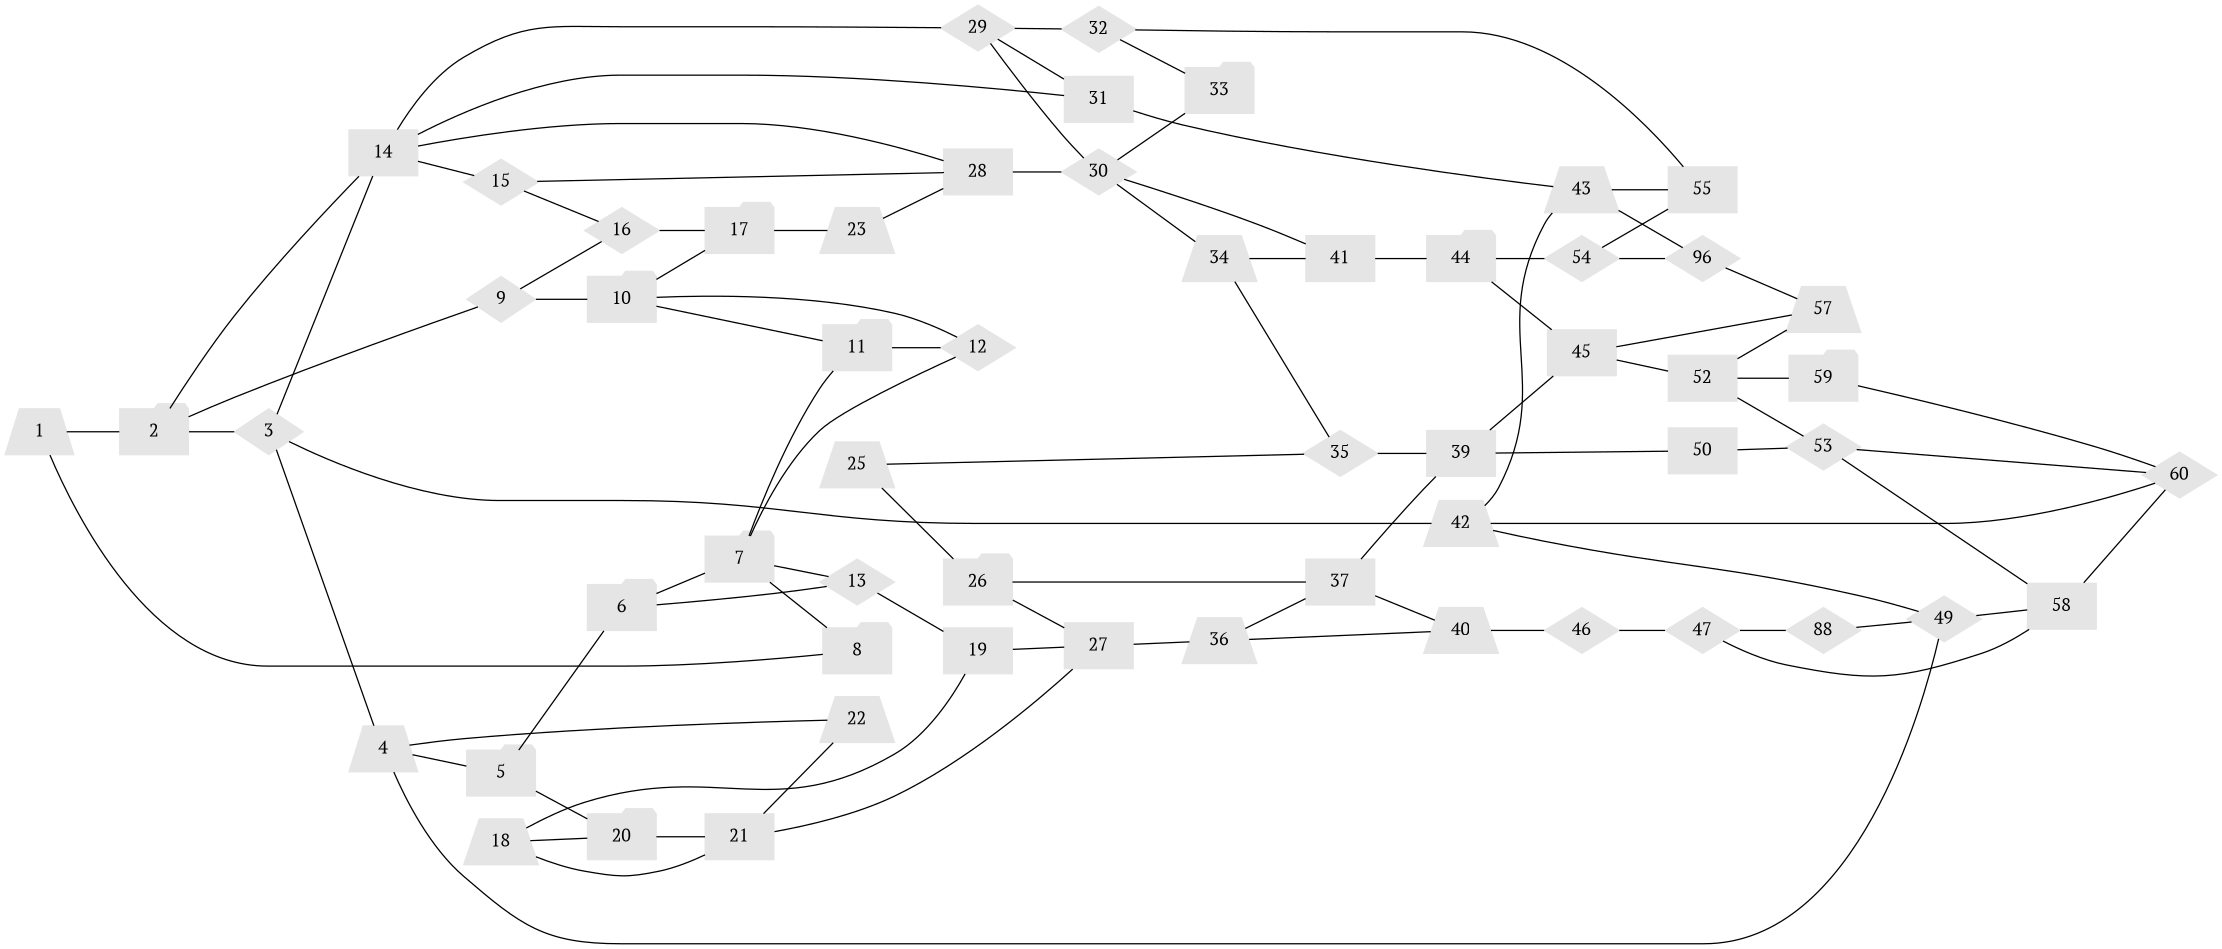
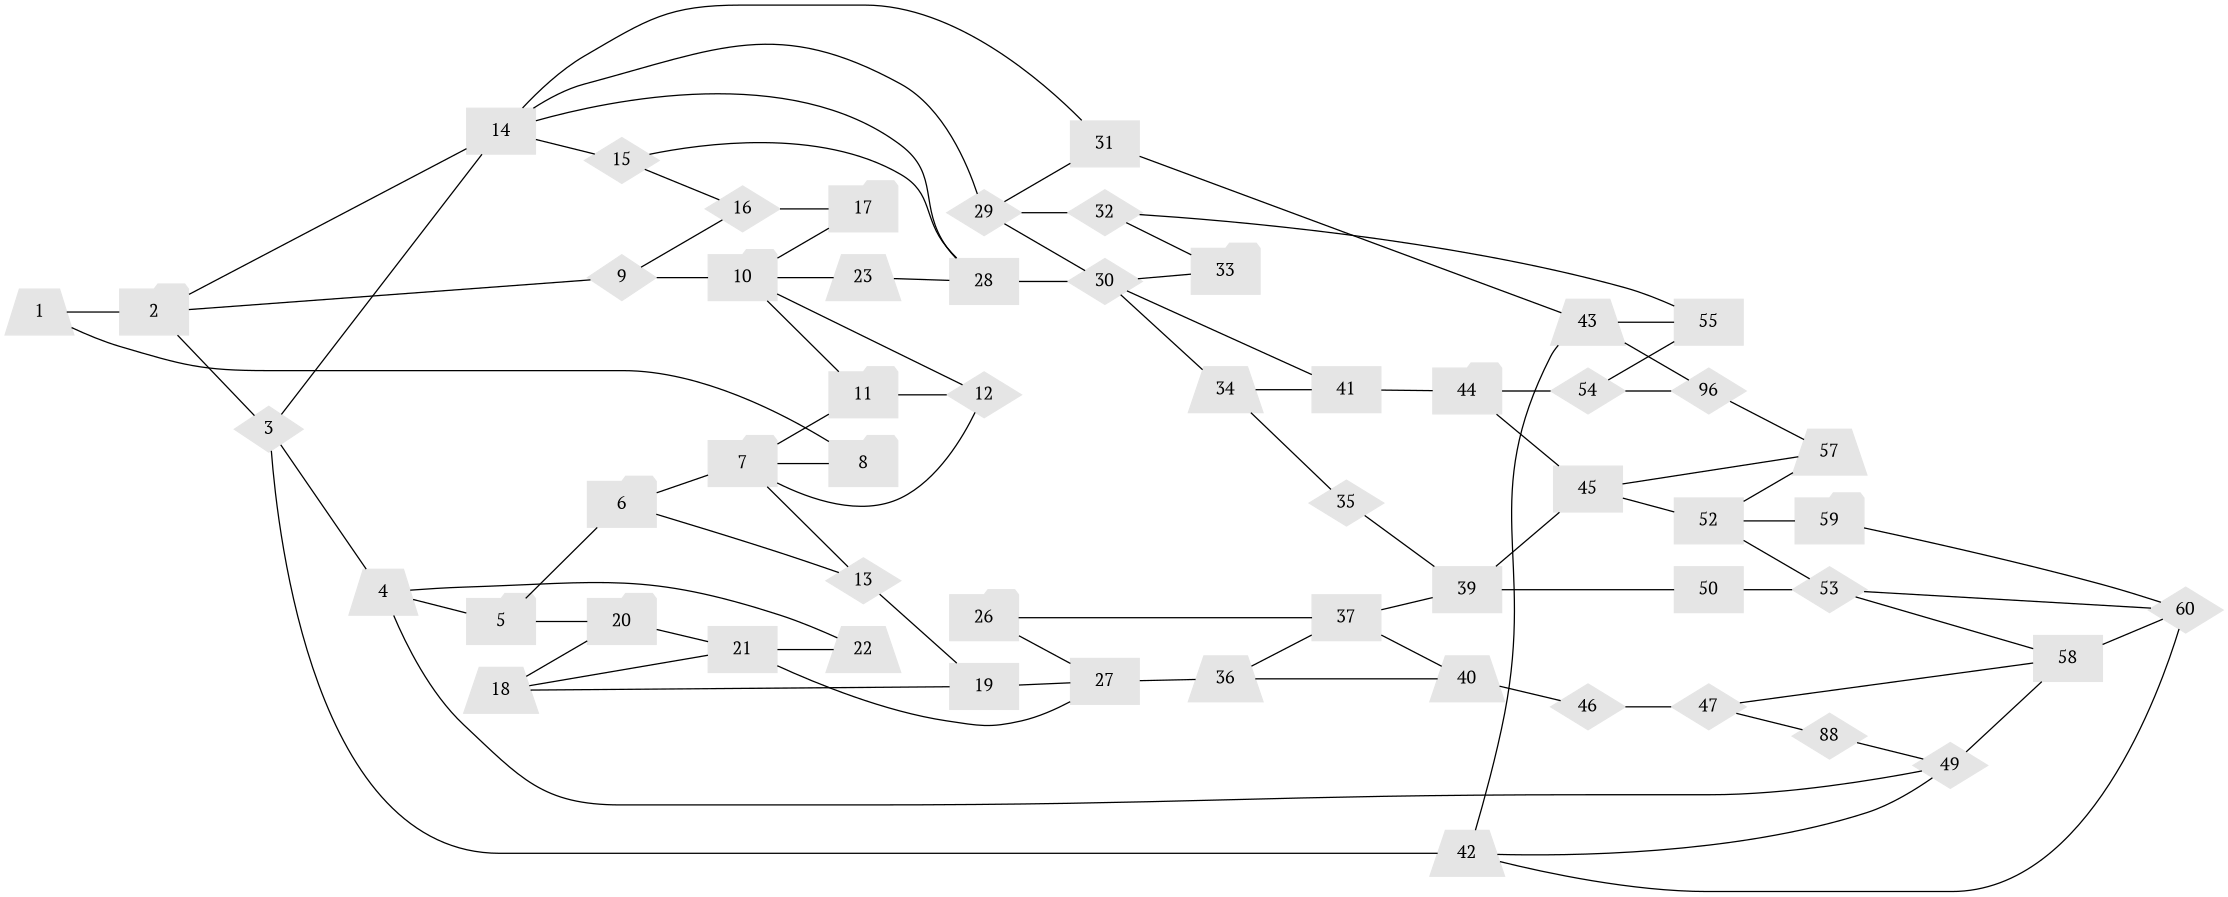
(801, 231) -> (806, 278)
(857, 465) -> none
